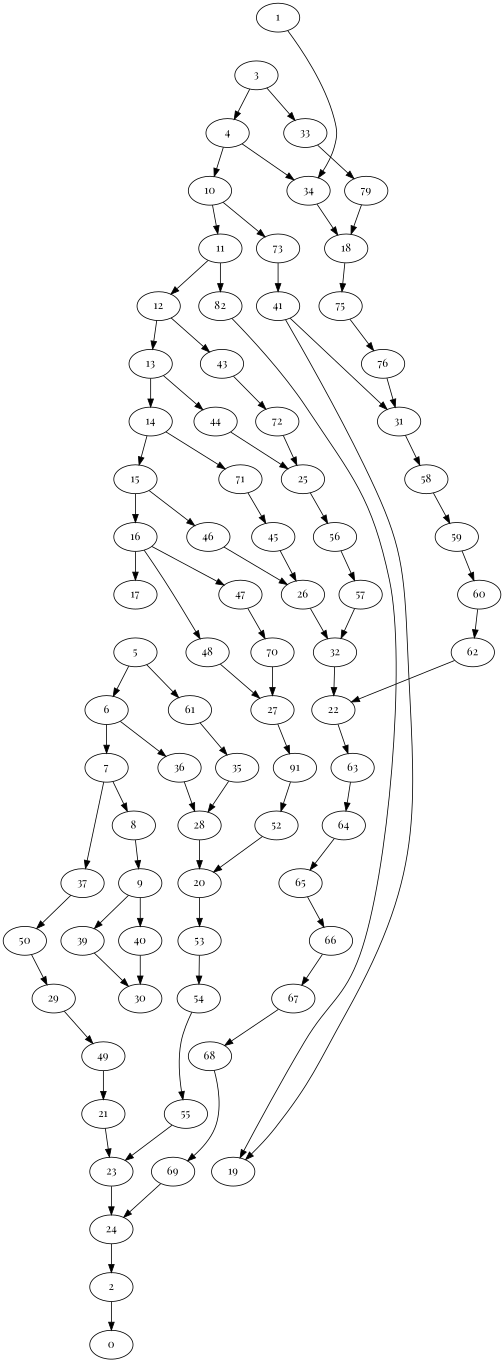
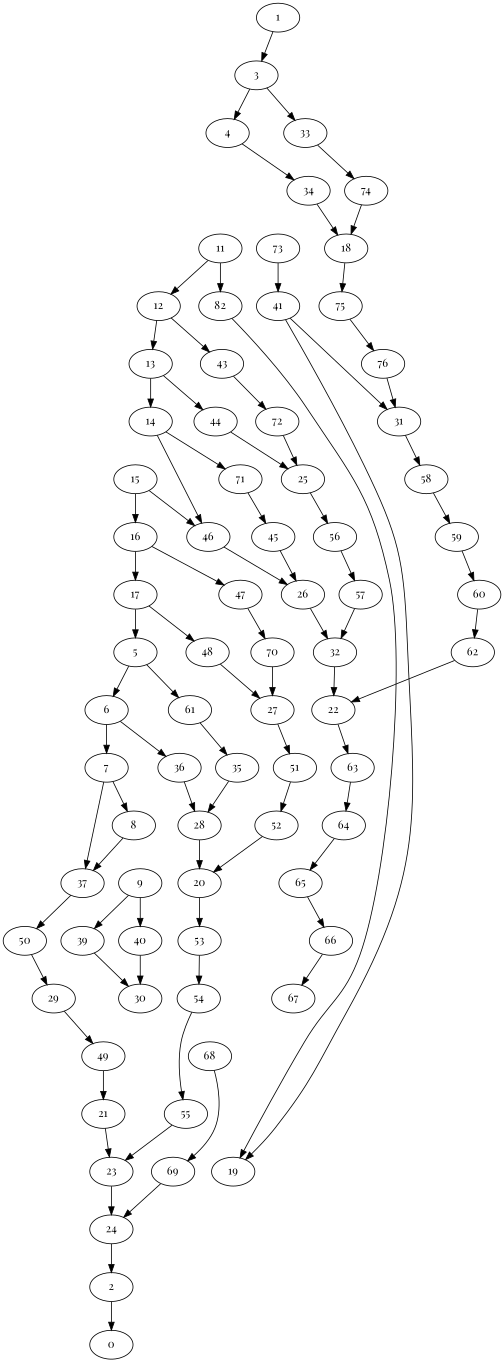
(327, 98) -> (269, 43)
(210, 191) -> none
(366, 191) -> (366, 191)
(144, 446) -> (178, 475)
(171, 591) -> (168, 621)
none -> (135, 620)
(295, 768) -> (295, 768)
(137, 850) -> (111, 851)
(255, 1025) -> none
